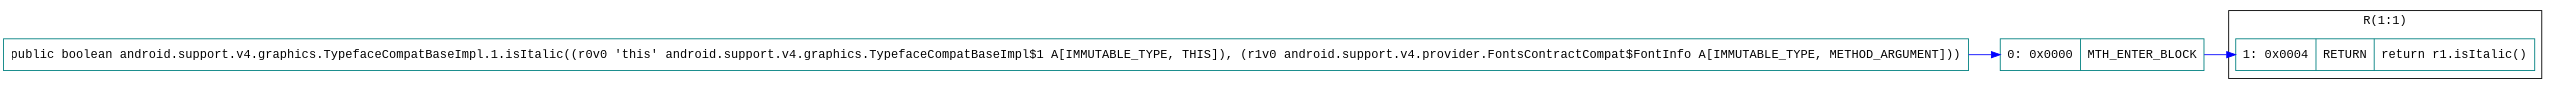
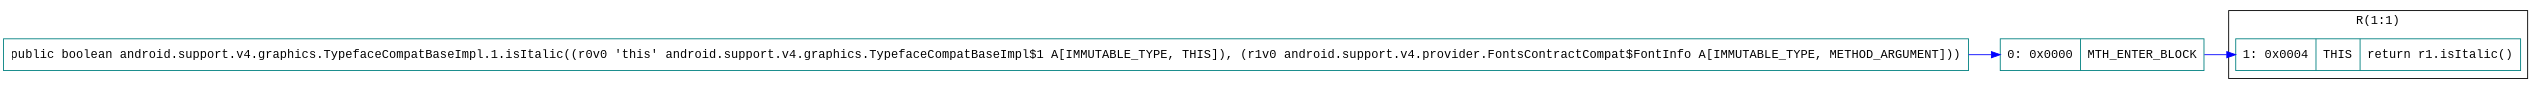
(2345, 54) -> (2338, 54)
